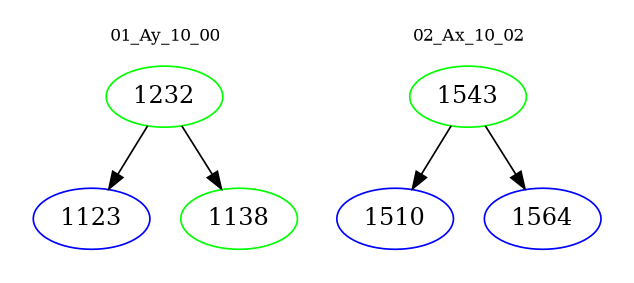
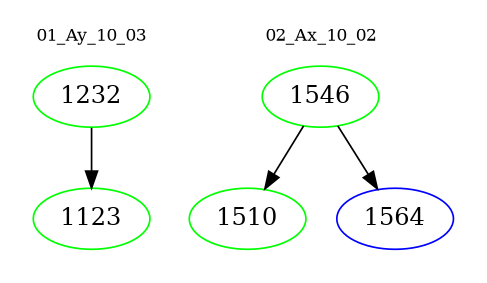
(165, 36) -> (92, 36)
(468, 97) -> (321, 97)
(92, 219) -> (92, 219)
(239, 219) -> none
(395, 219) -> (248, 219)
